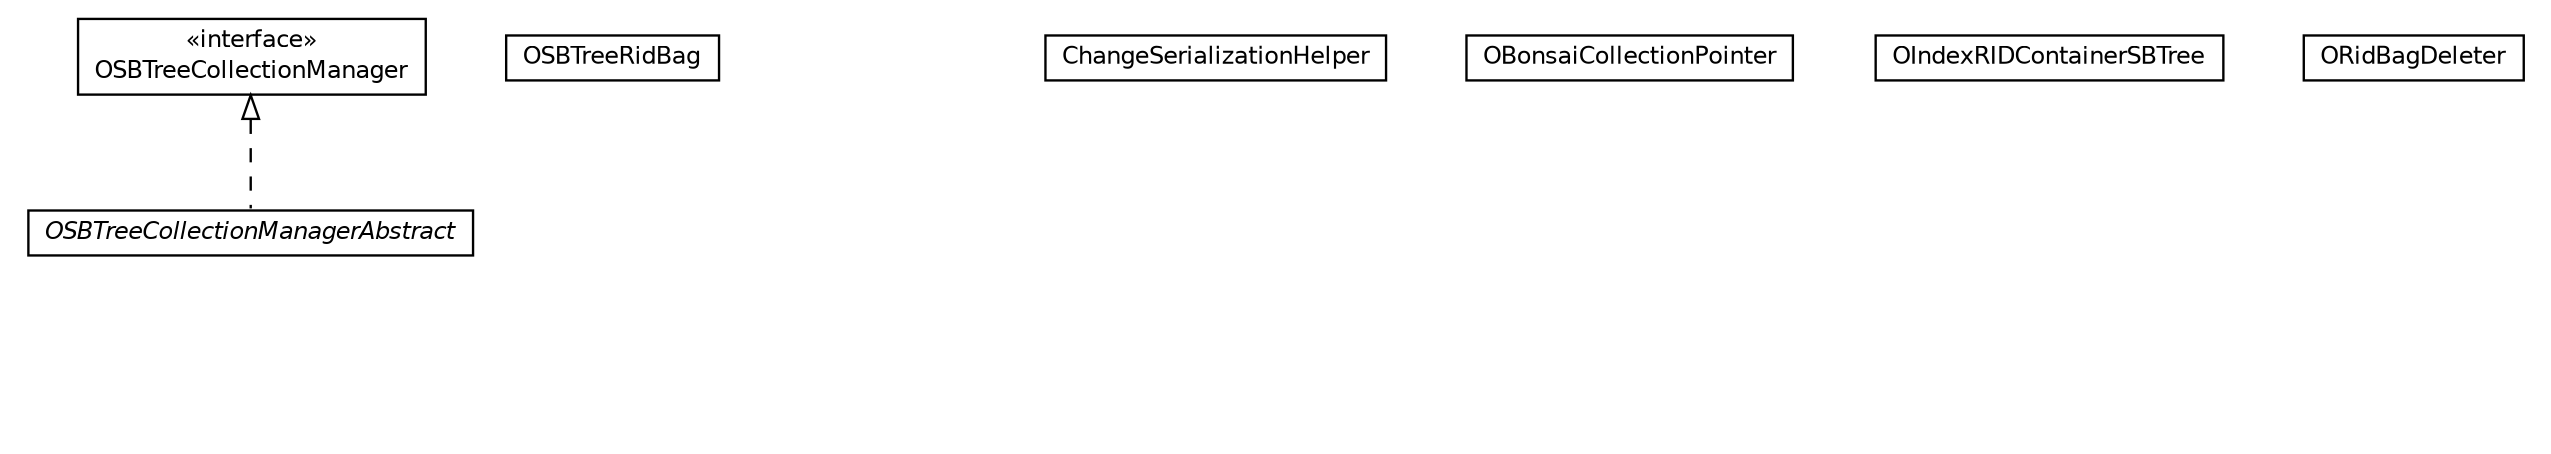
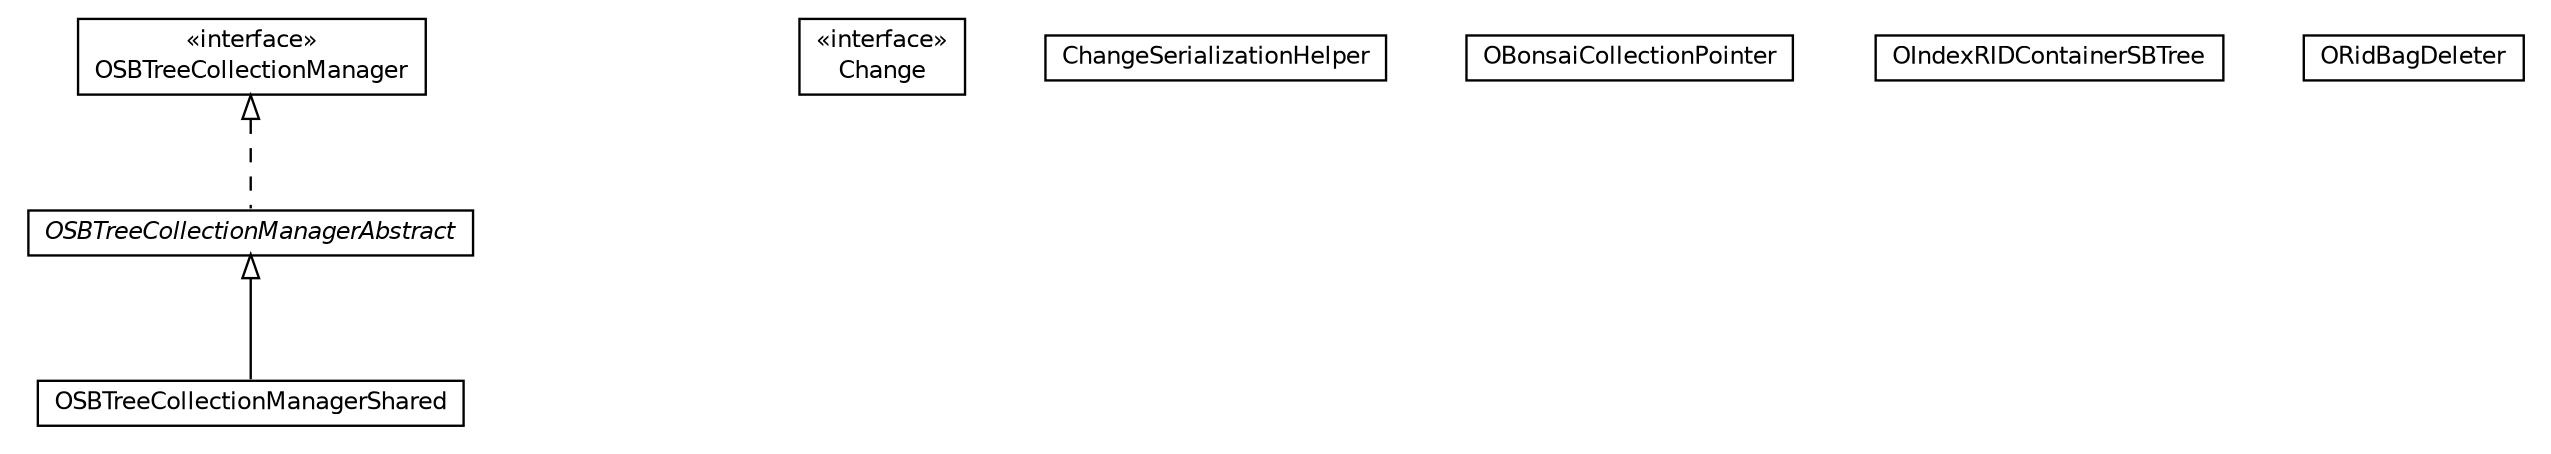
(613, 57) -> none
none -> (882, 57)
none -> (251, 402)
